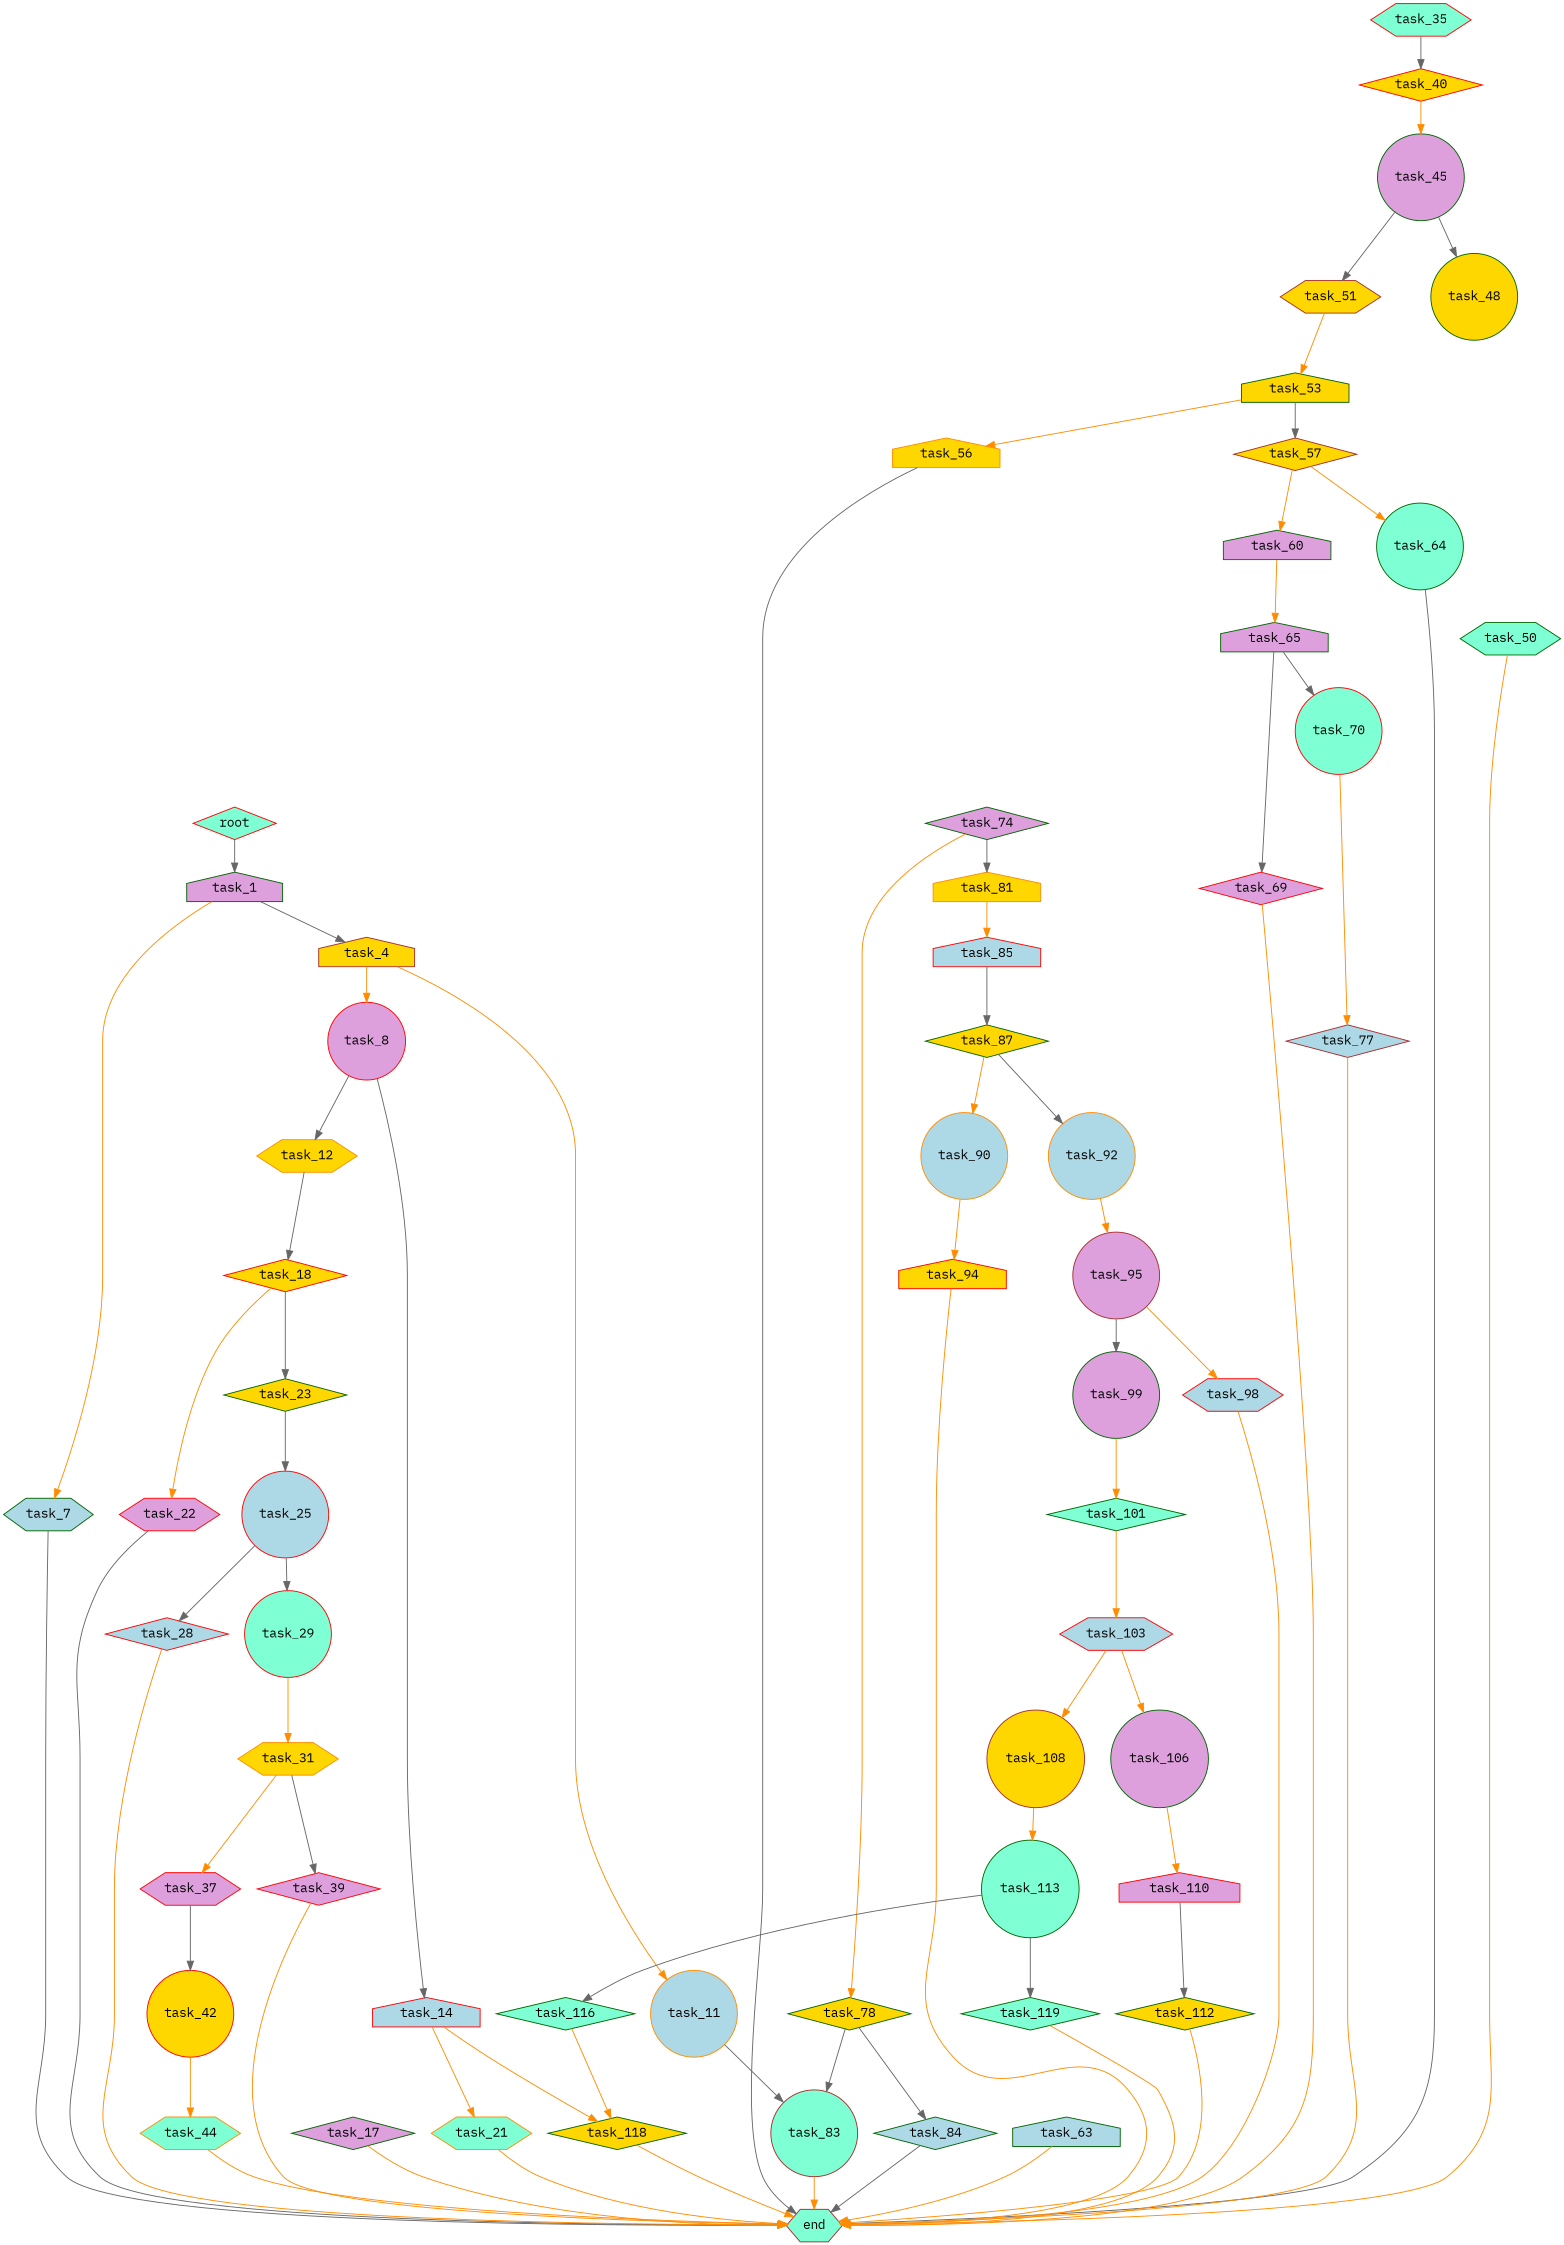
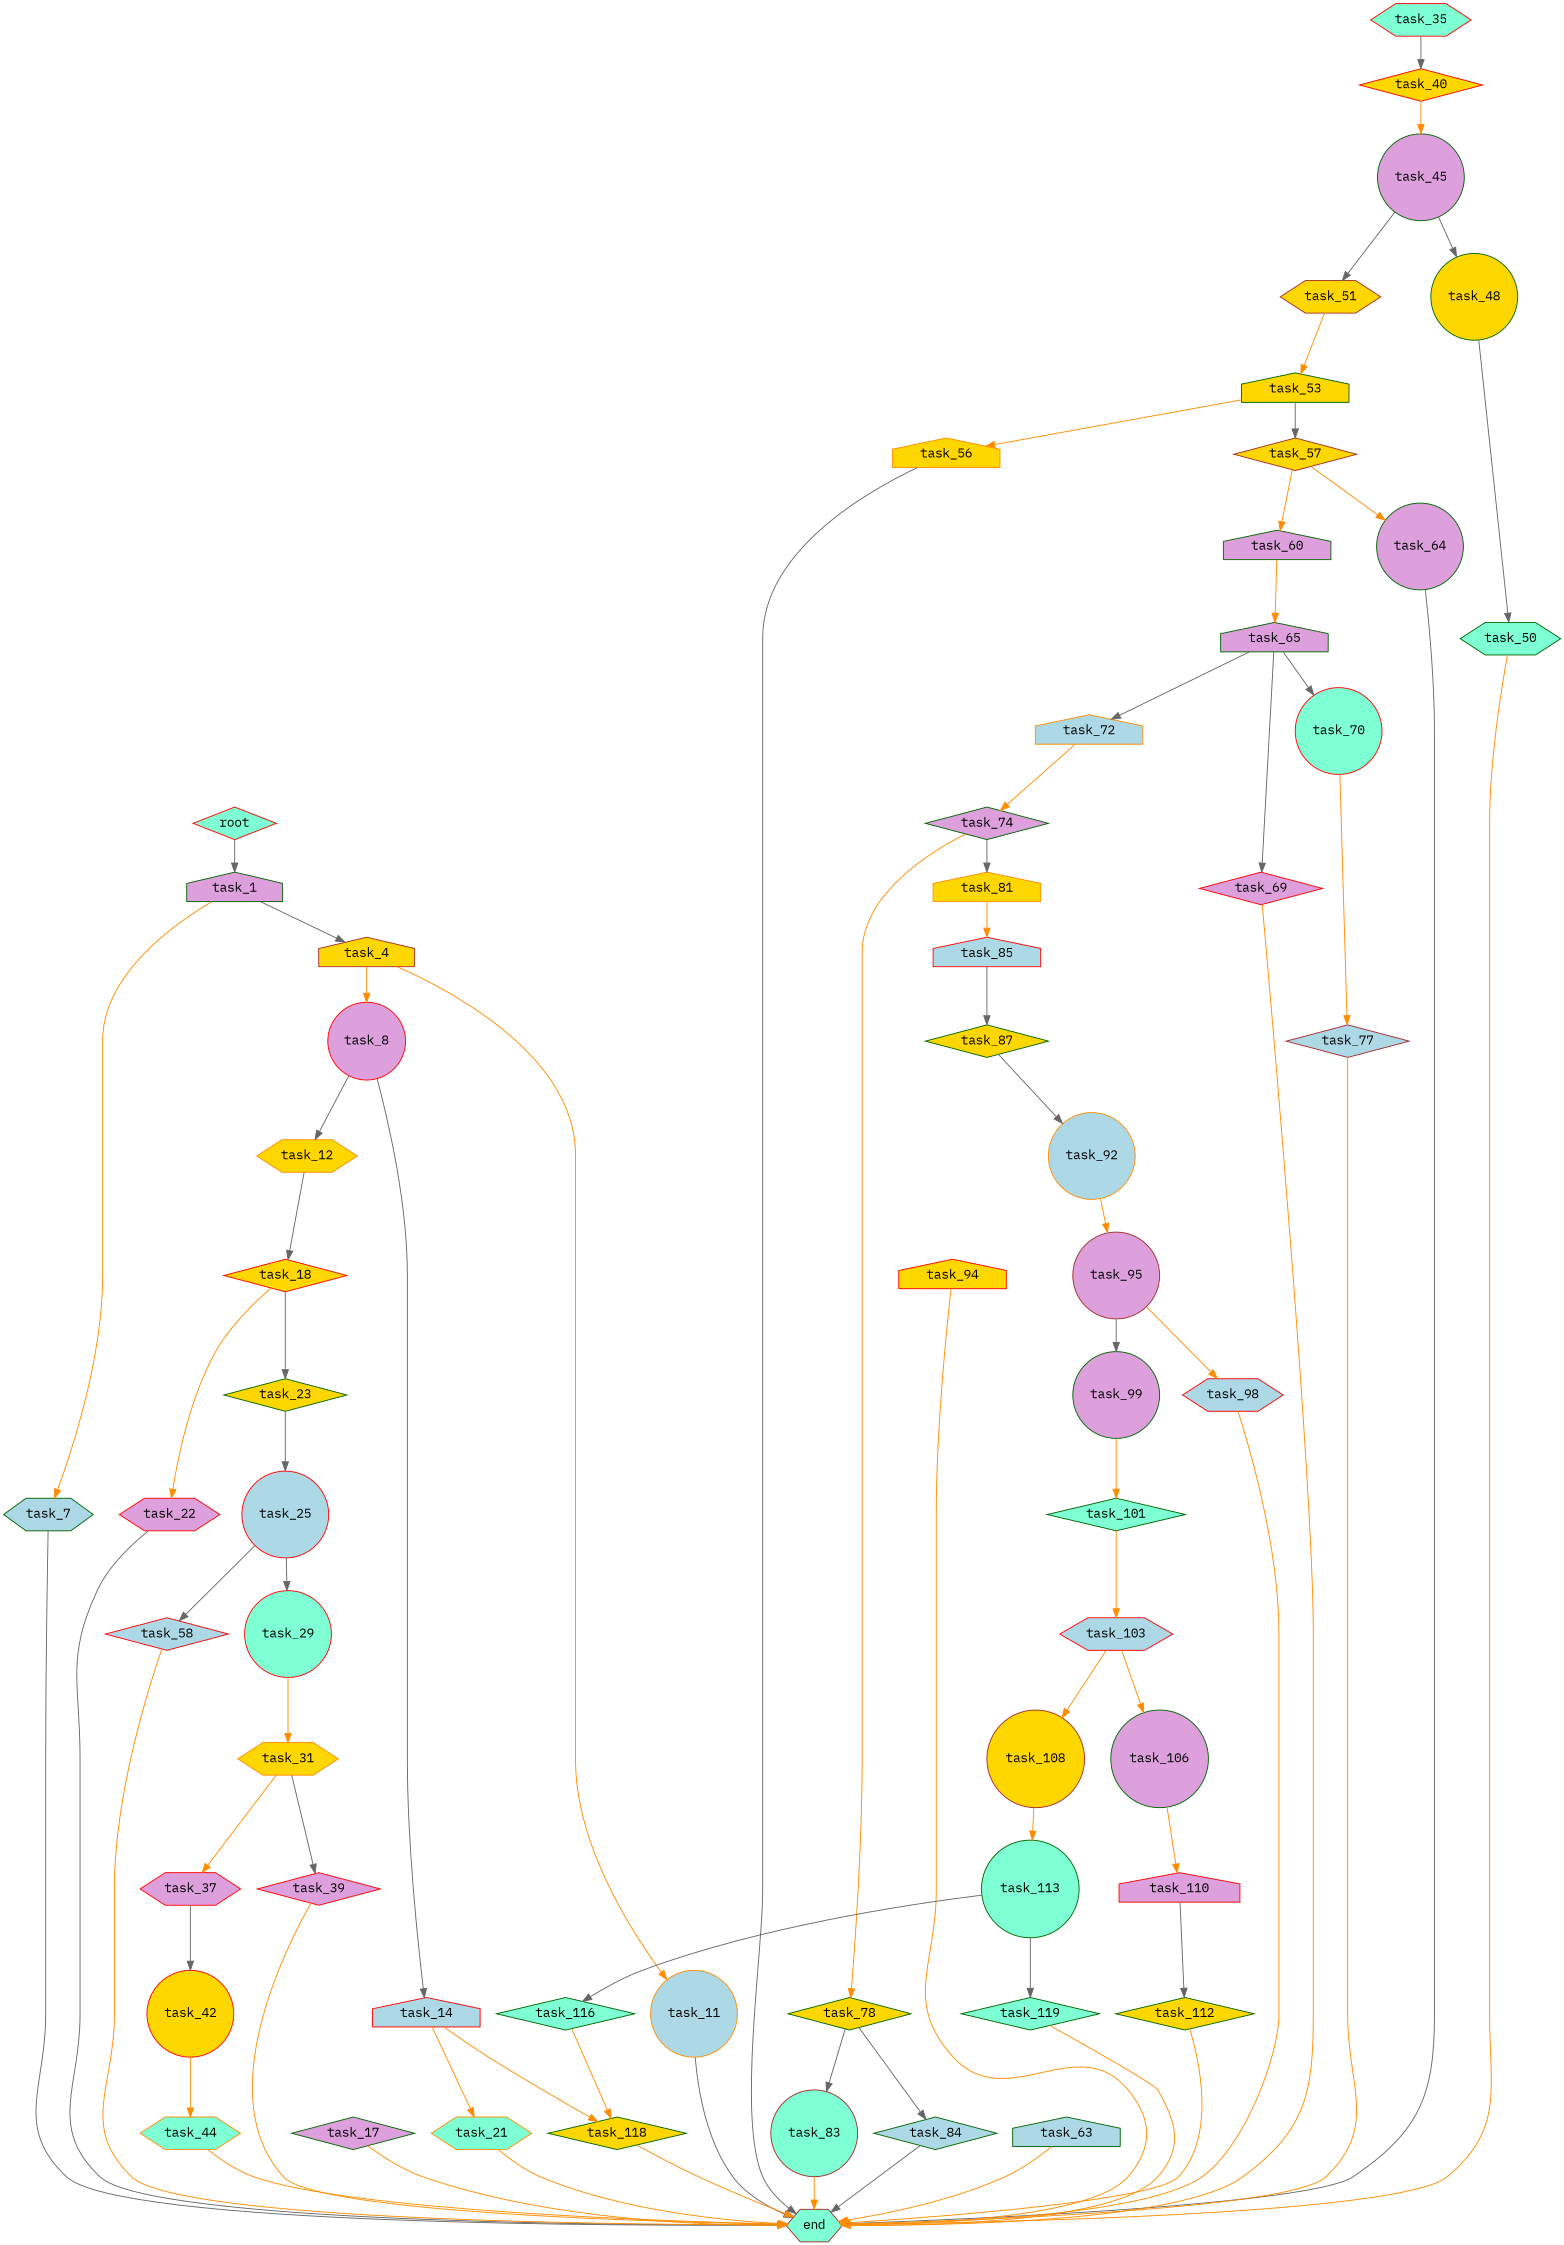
none -> (1493, 477)
(1420, 546) -> (1420, 546)
none -> (1089, 731)
(964, 1156) -> none
(167, 1634) -> (167, 1634)
(745, 2065) -> (717, 2150)
